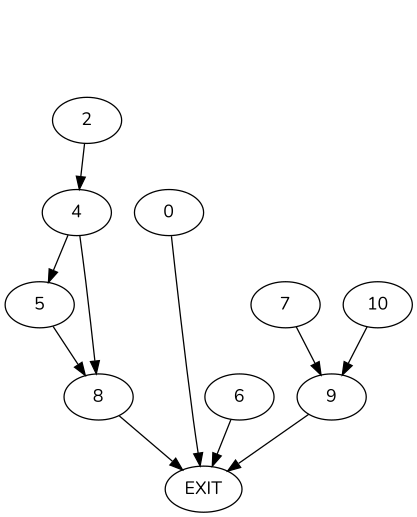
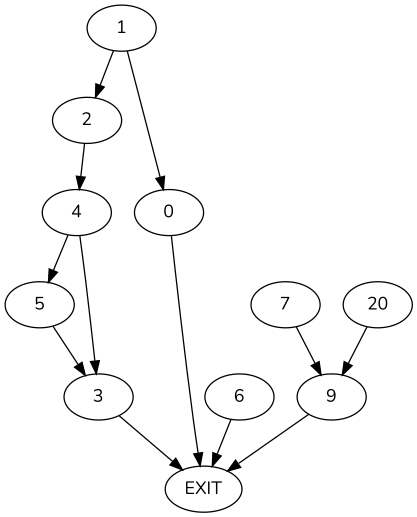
none -> (122, 28)
(378, 305) -> (378, 305)
(99, 397) -> (99, 397)
